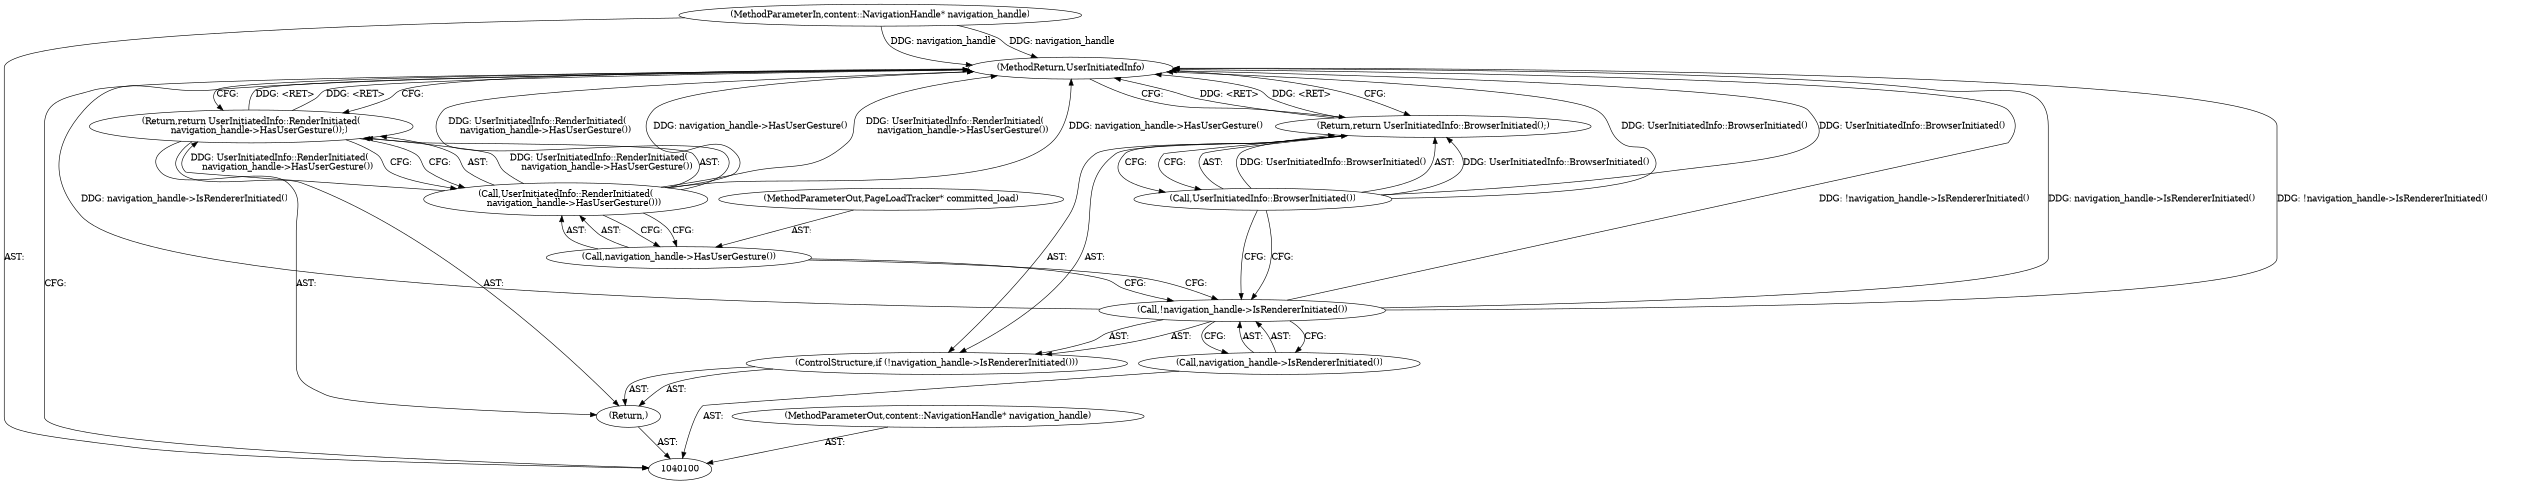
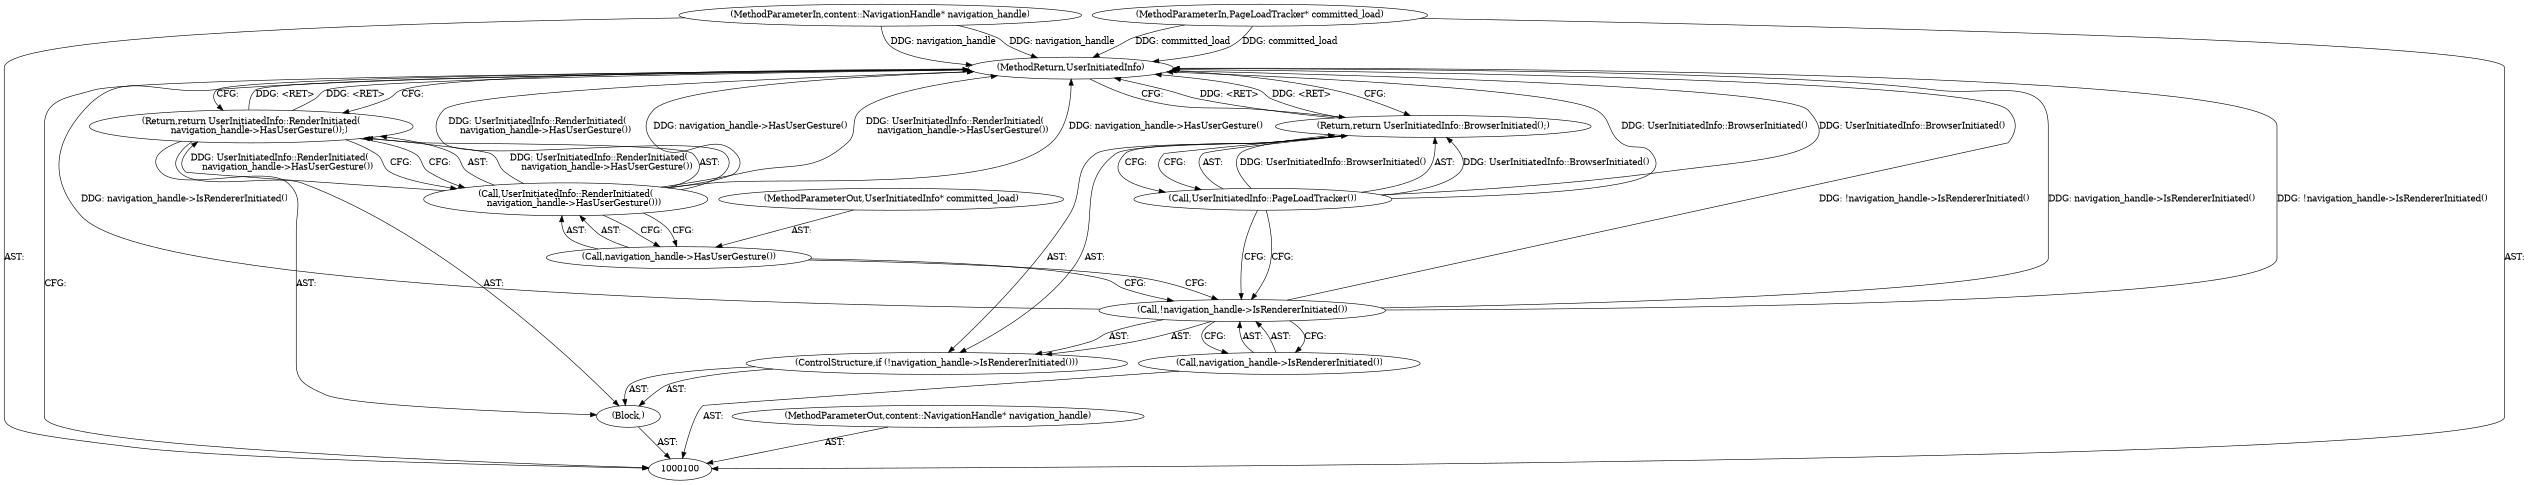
none -> (1260, 15)
(891, 199) -> (891, 199)
(1263, 199) -> (1263, 199)
(628, 416) -> (628, 416)
(680, 469) -> (680, 469)
